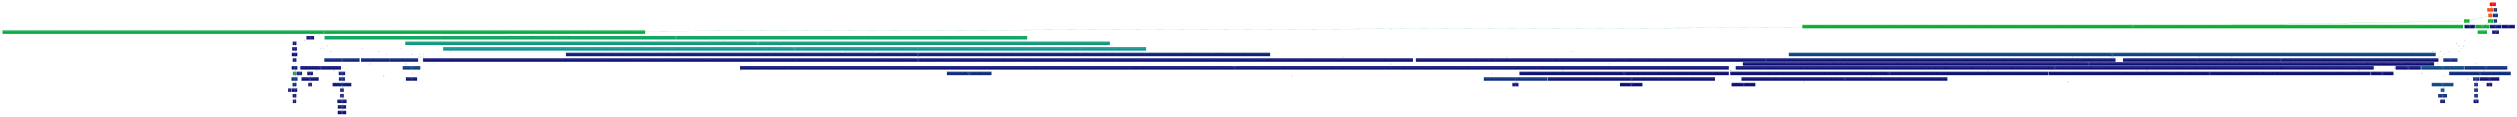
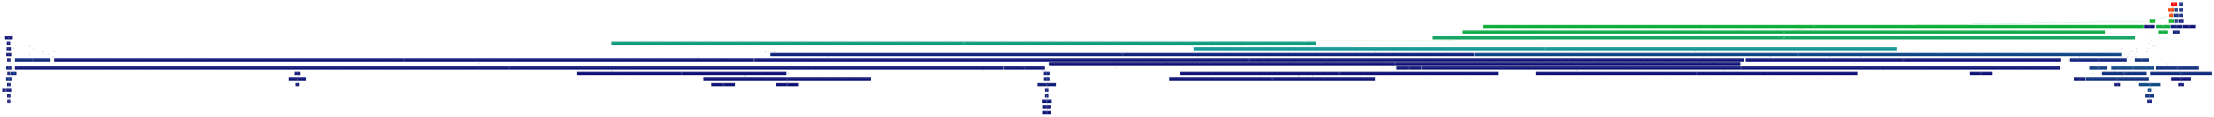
(295, 73) -> (9, 73)
(2476, 79) -> none
